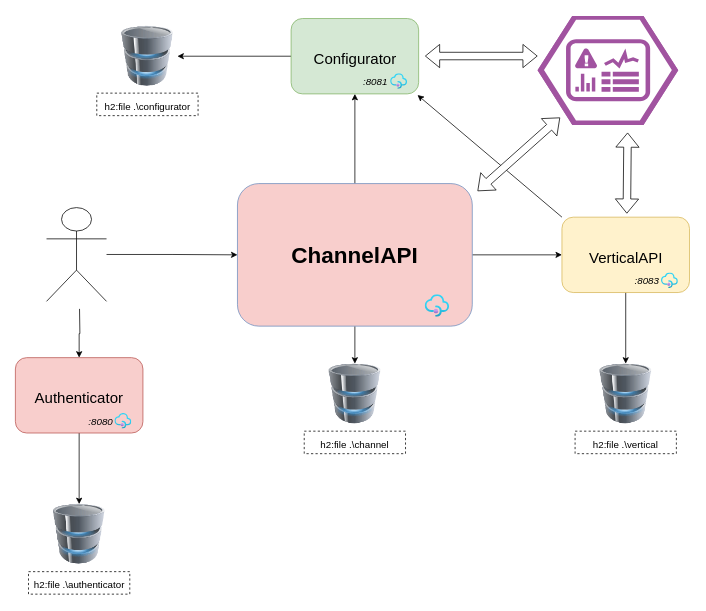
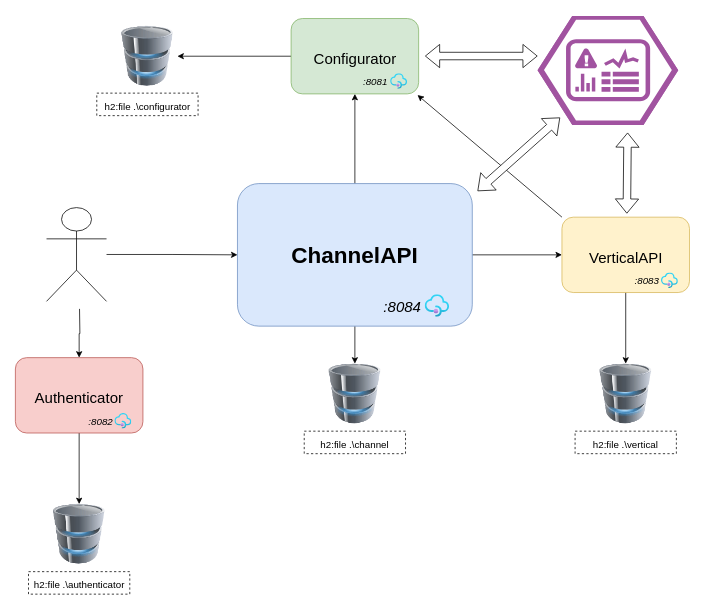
(355, 255) -> (355, 255)
none -> (402, 306)
(101, 421) -> (101, 421)
